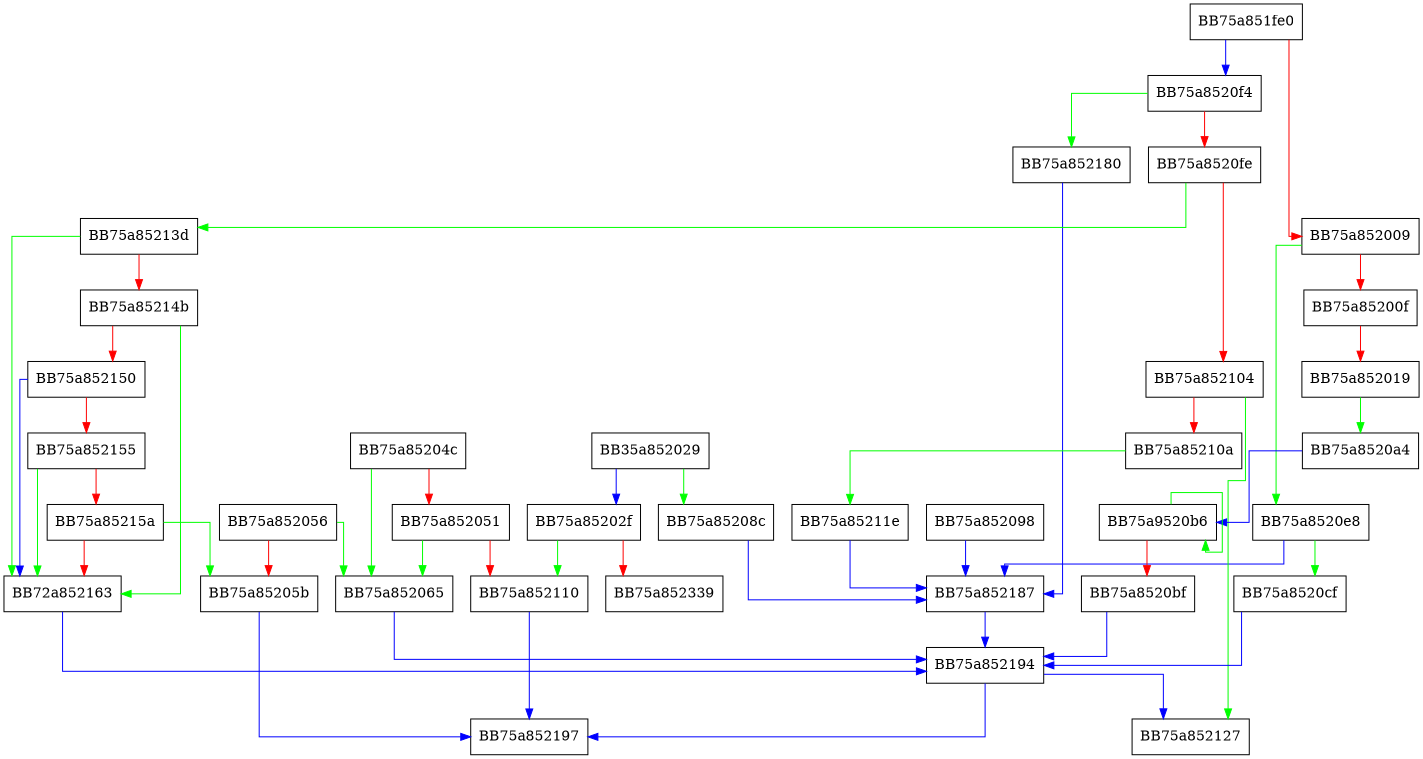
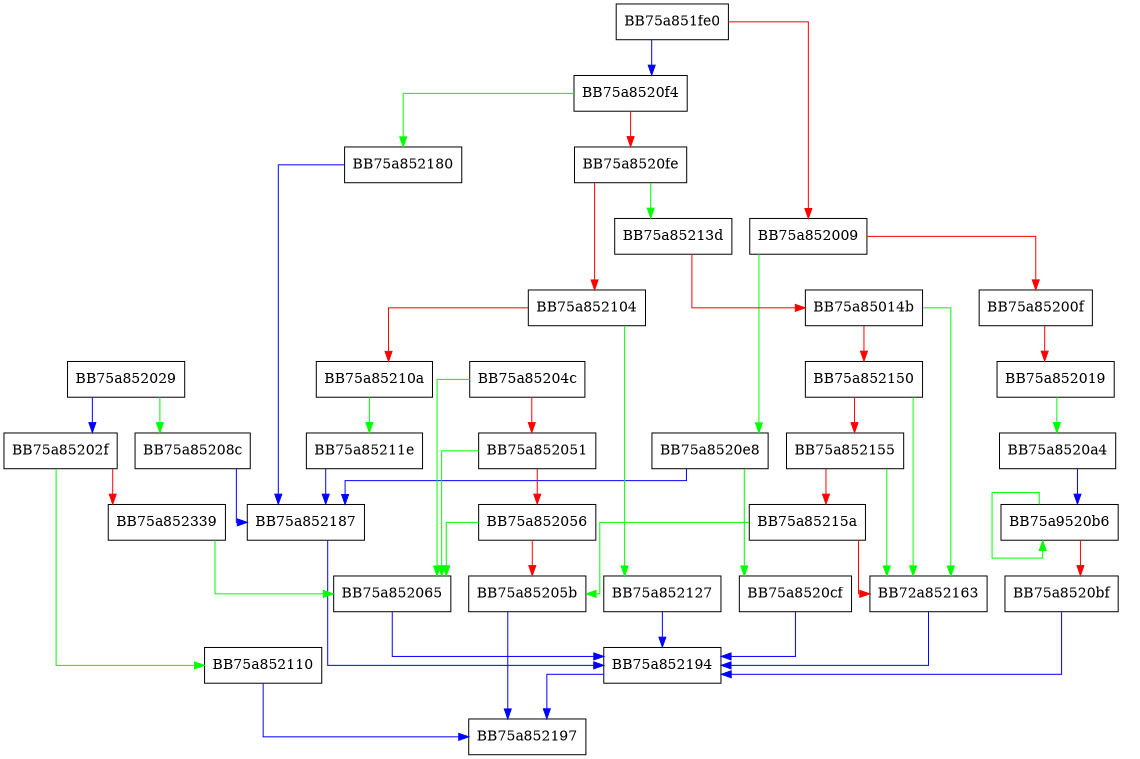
(139, 308) -> (864, 308)
(12, 367) -> none
(650, 451) -> (126, 379)
(20, 469) -> (913, 482)
(985, 522) -> none
(490, 553) -> (537, 487)
none -> (242, 594)
(1121, 674) -> (662, 625)
